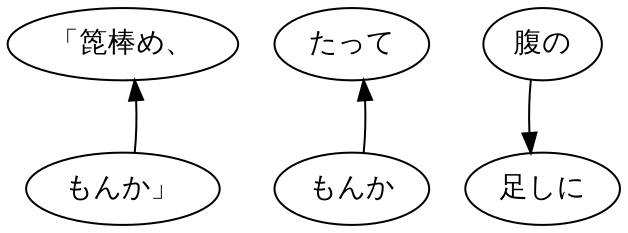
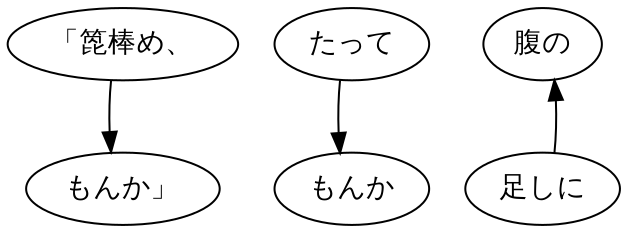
(529, 106) -> (556, 127)
(136, 126) -> (109, 106)
(365, 127) -> (338, 106)
